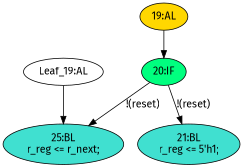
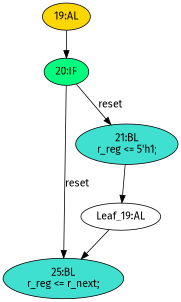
(143, 105) -> (77, 184)
(194, 105) -> (111, 105)
none -> (124, 180)
